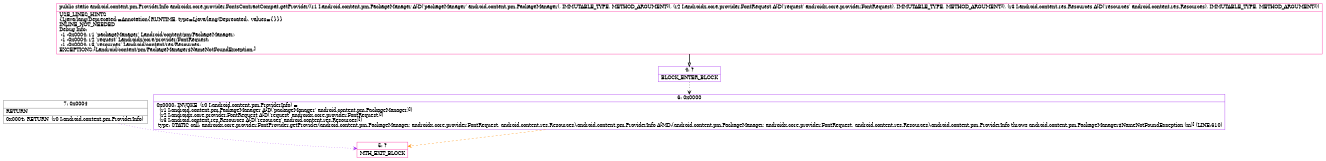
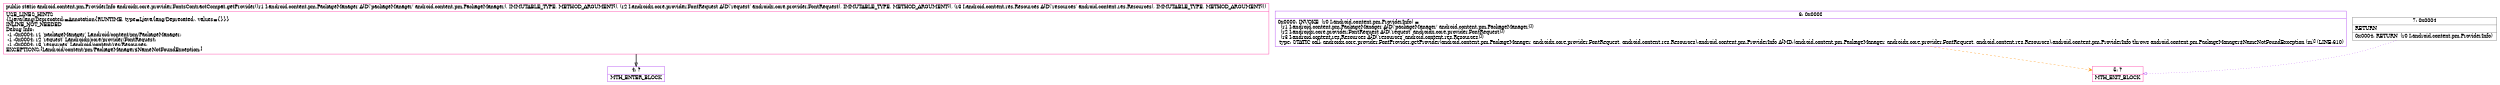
(689, 78) -> (636, 78)
(689, 86) -> none
(236, 140) -> (2273, 66)
